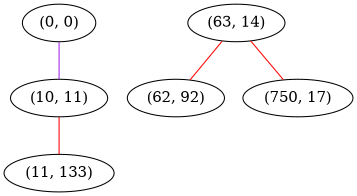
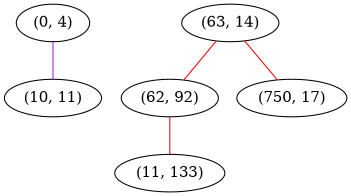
(59, 23) -> (53, 23)
(59, 136) -> (170, 136)
